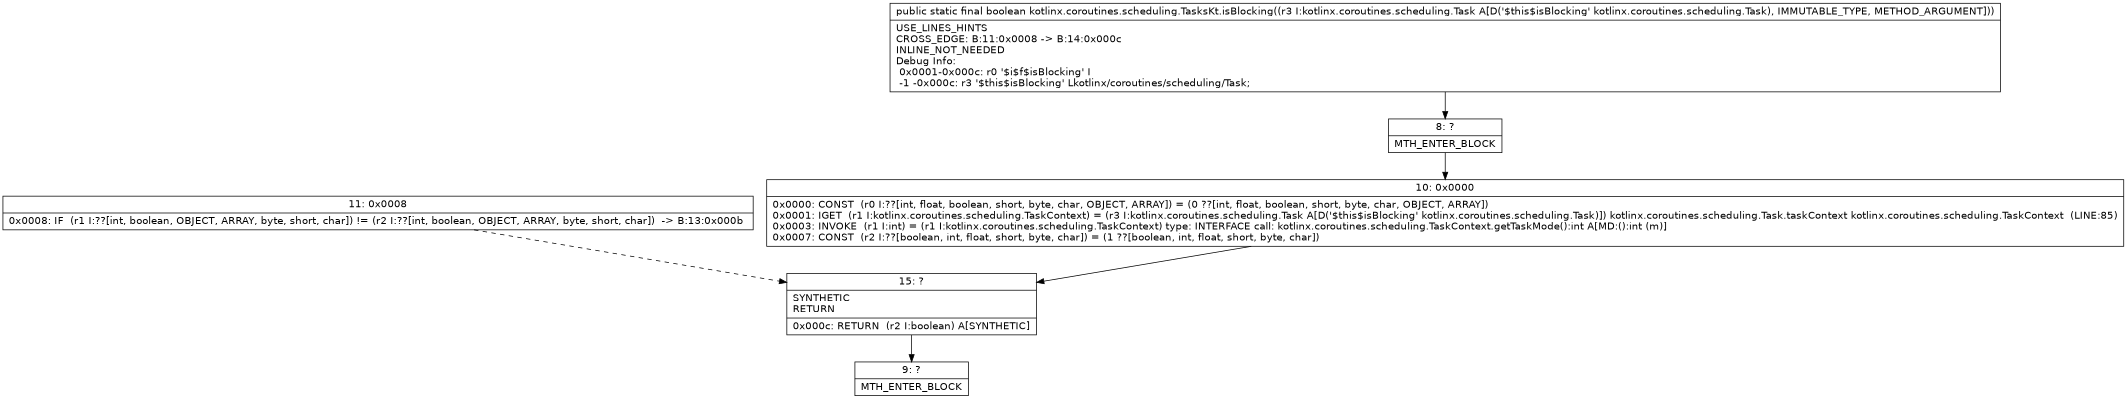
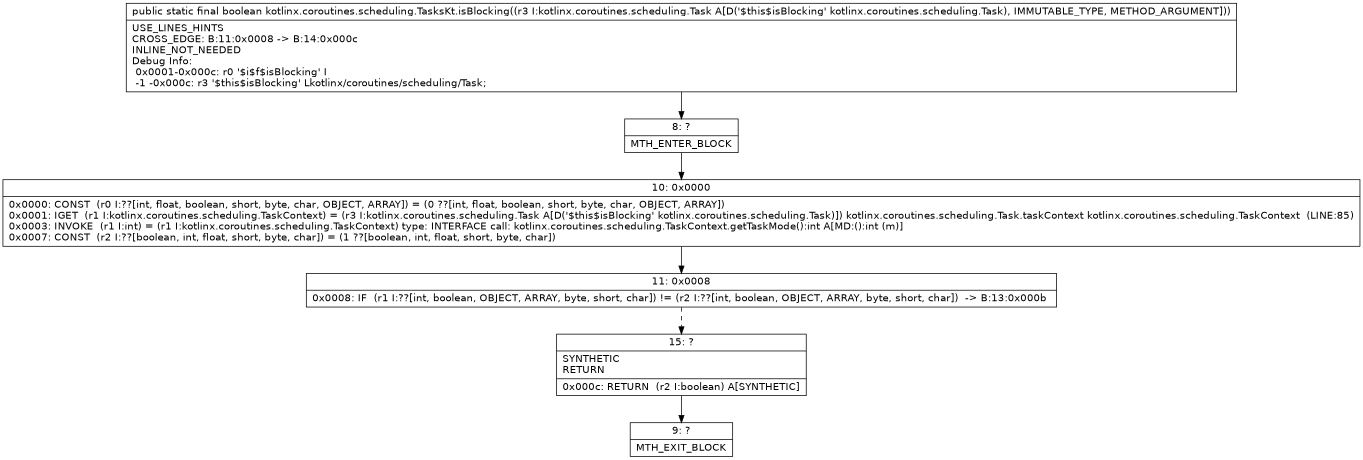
(1148, 264) -> (681, 256)
(912, 387) -> (681, 448)
